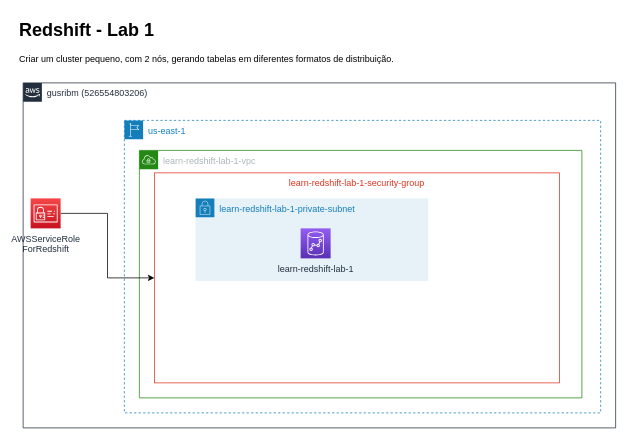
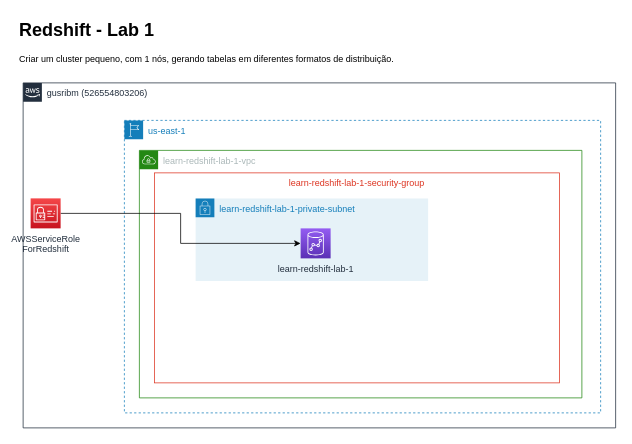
(219, 24) -> (219, 24)
(107, 246) -> (185, 243)
